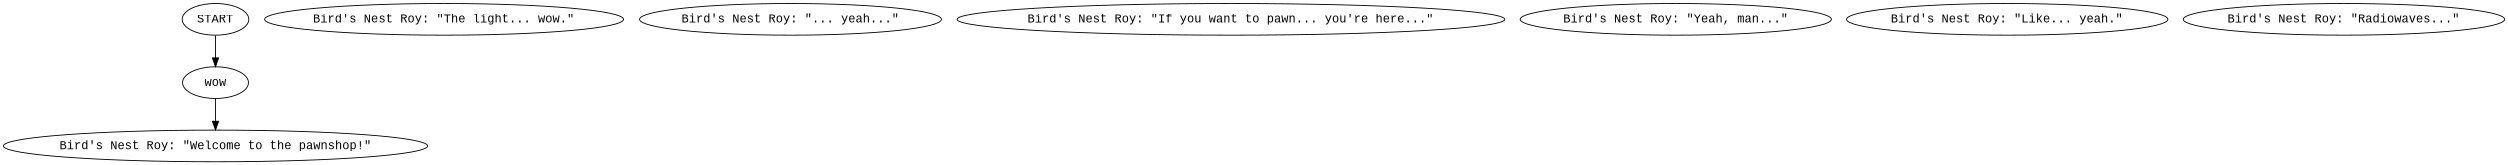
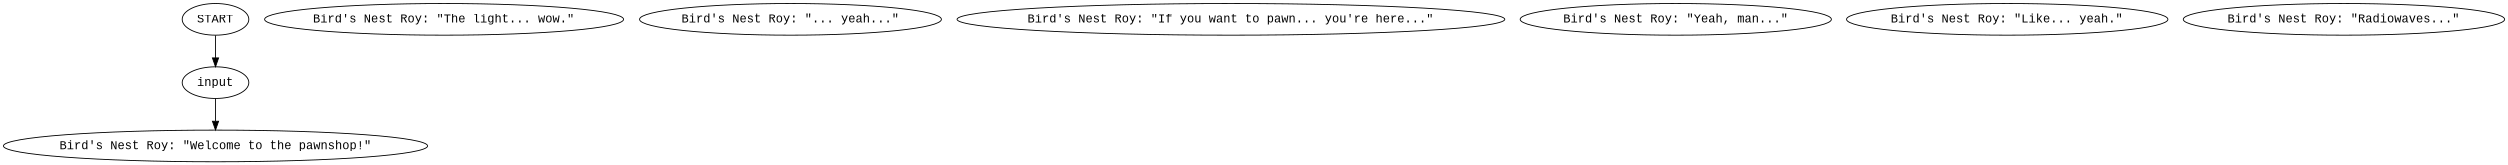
(216, 83) -> (216, 83)
